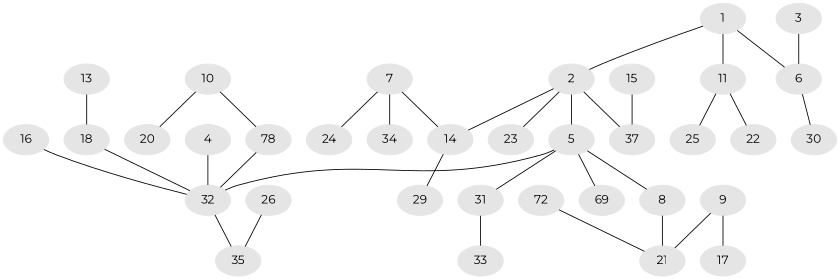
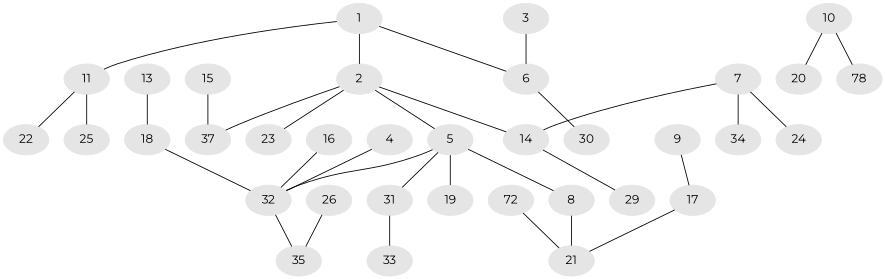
(238, 170) -> none
(602, 200) -> (450, 200)
(693, 231) -> (632, 231)
